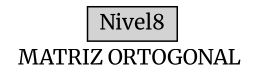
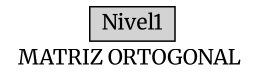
(132, 24) -> (132, 24)
